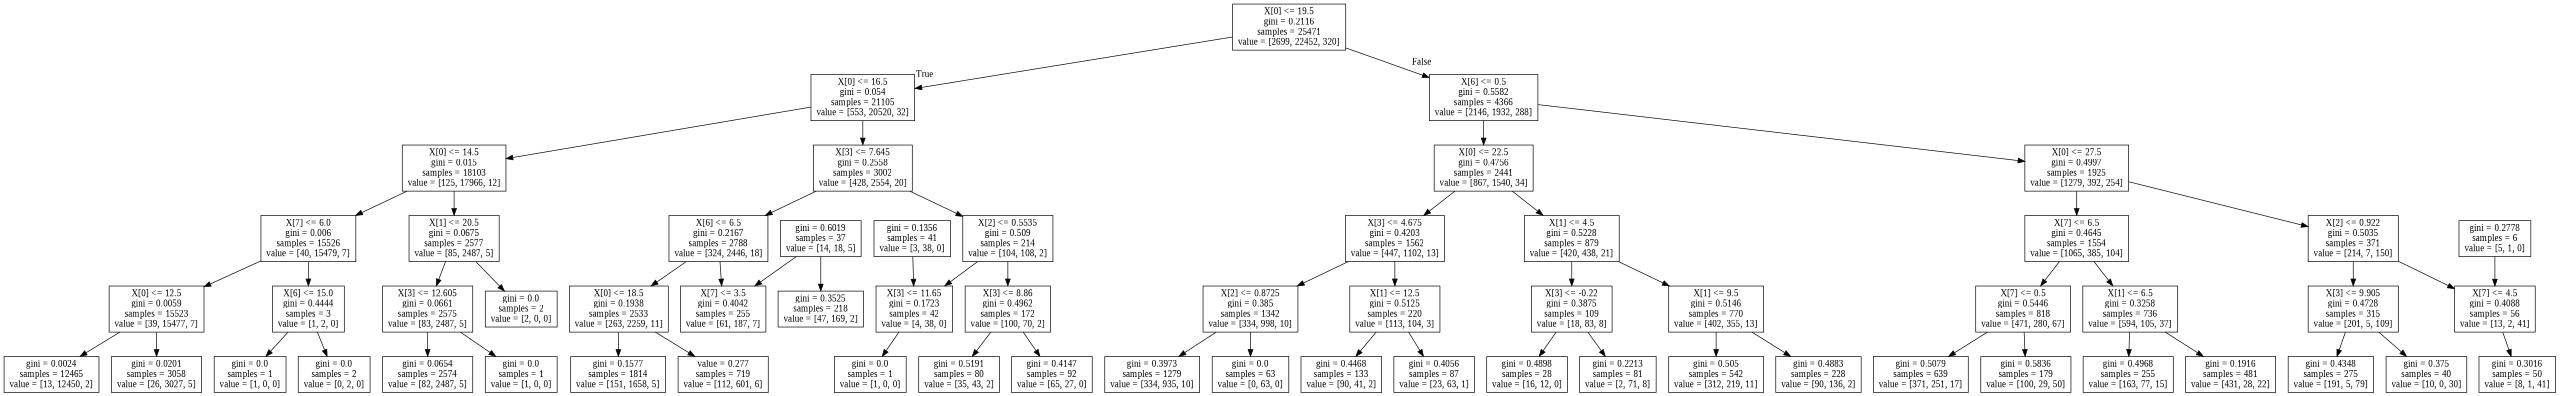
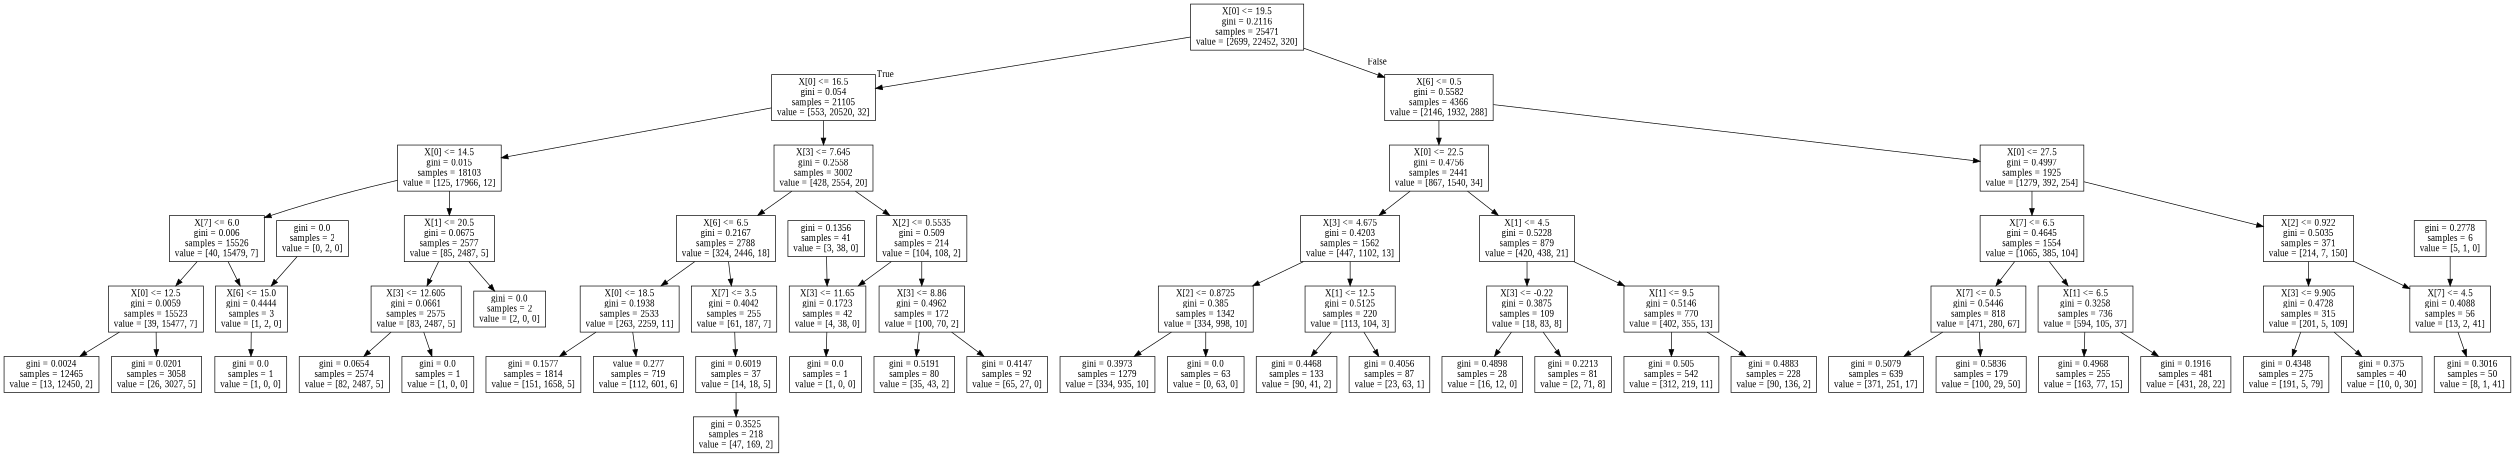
(778, 269) -> (735, 341)
(321, 341) -> (286, 269)
